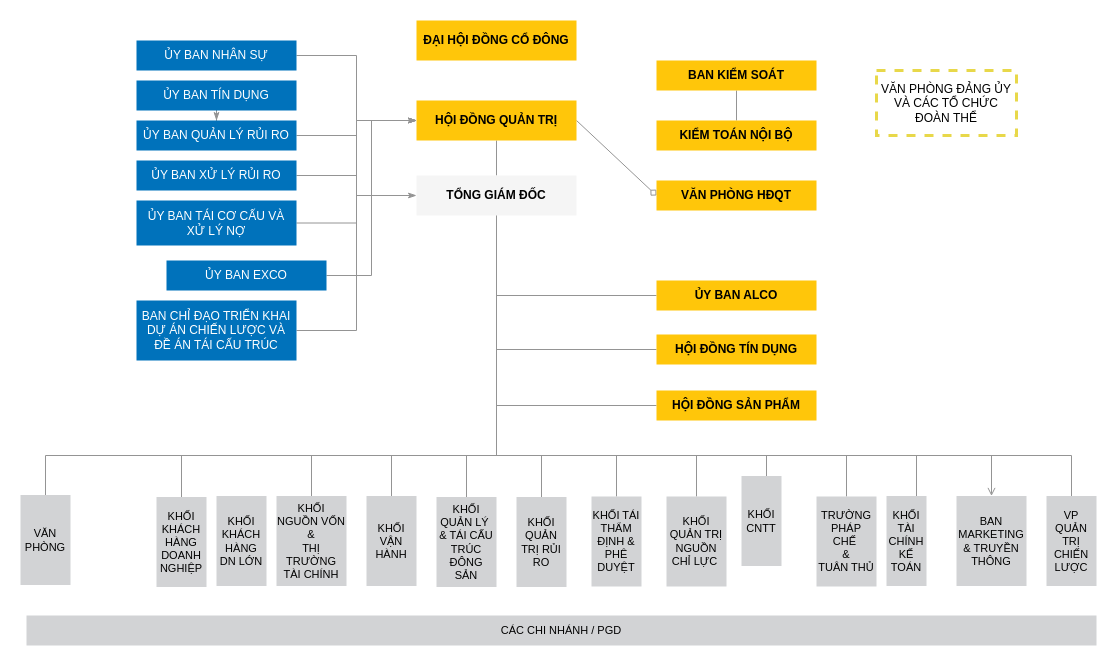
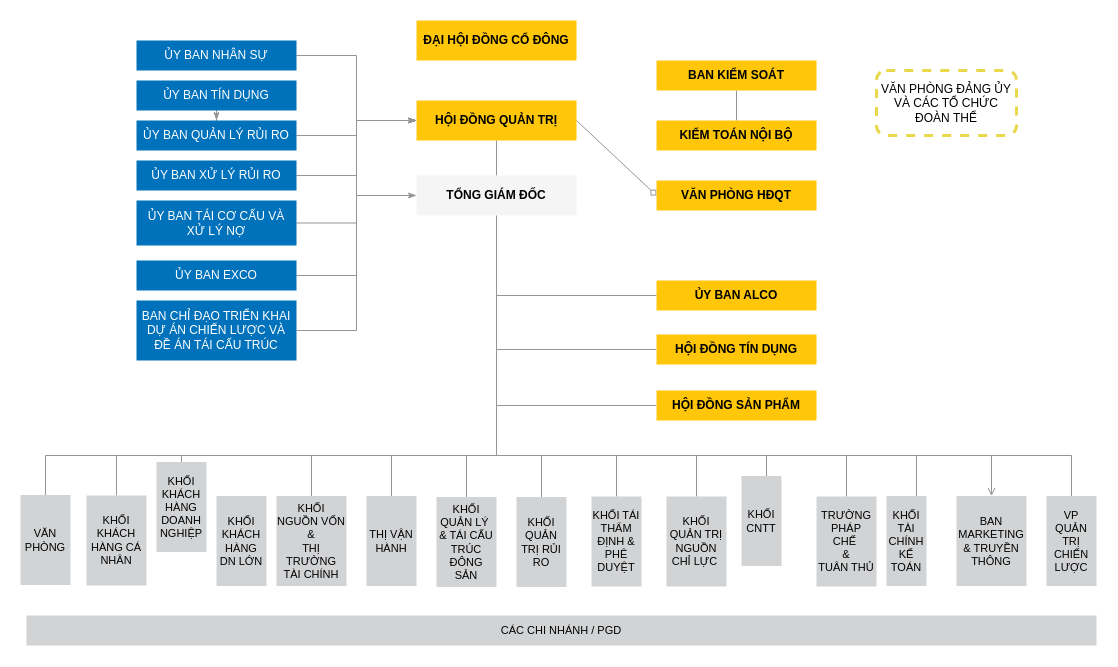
(947, 103) -> (947, 103)
(247, 276) -> (217, 276)
none -> (117, 477)
none -> (117, 541)
(182, 542) -> (182, 507)
(392, 542) -> (392, 542)
